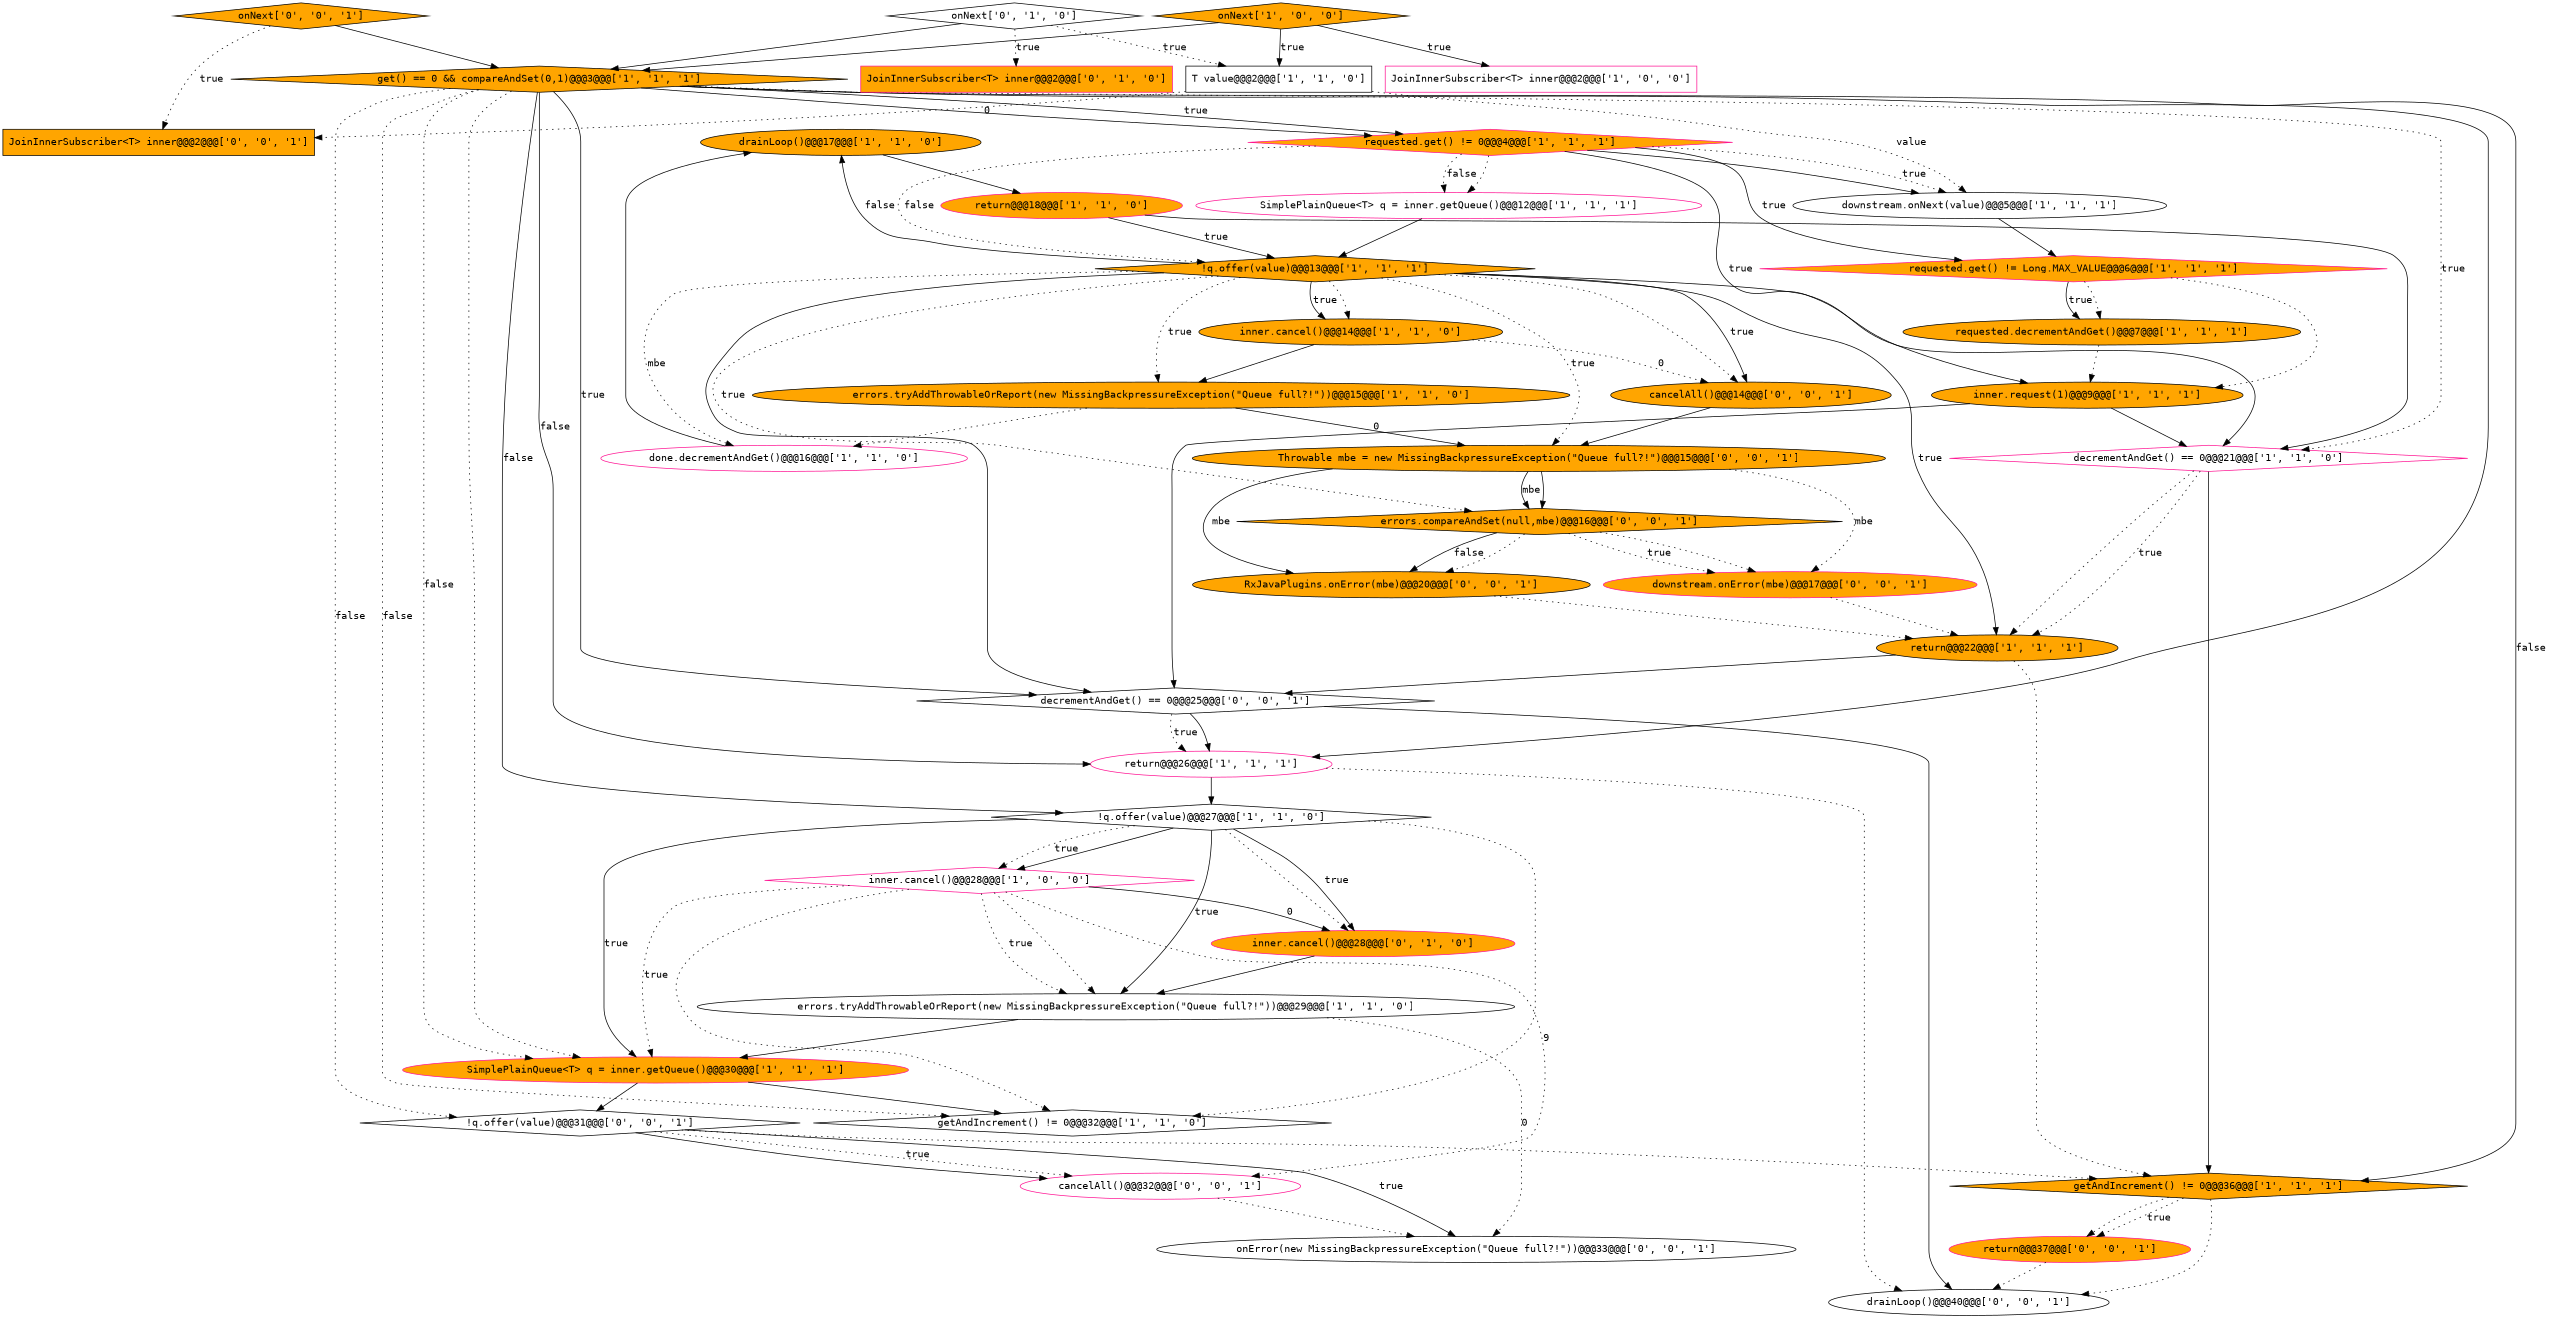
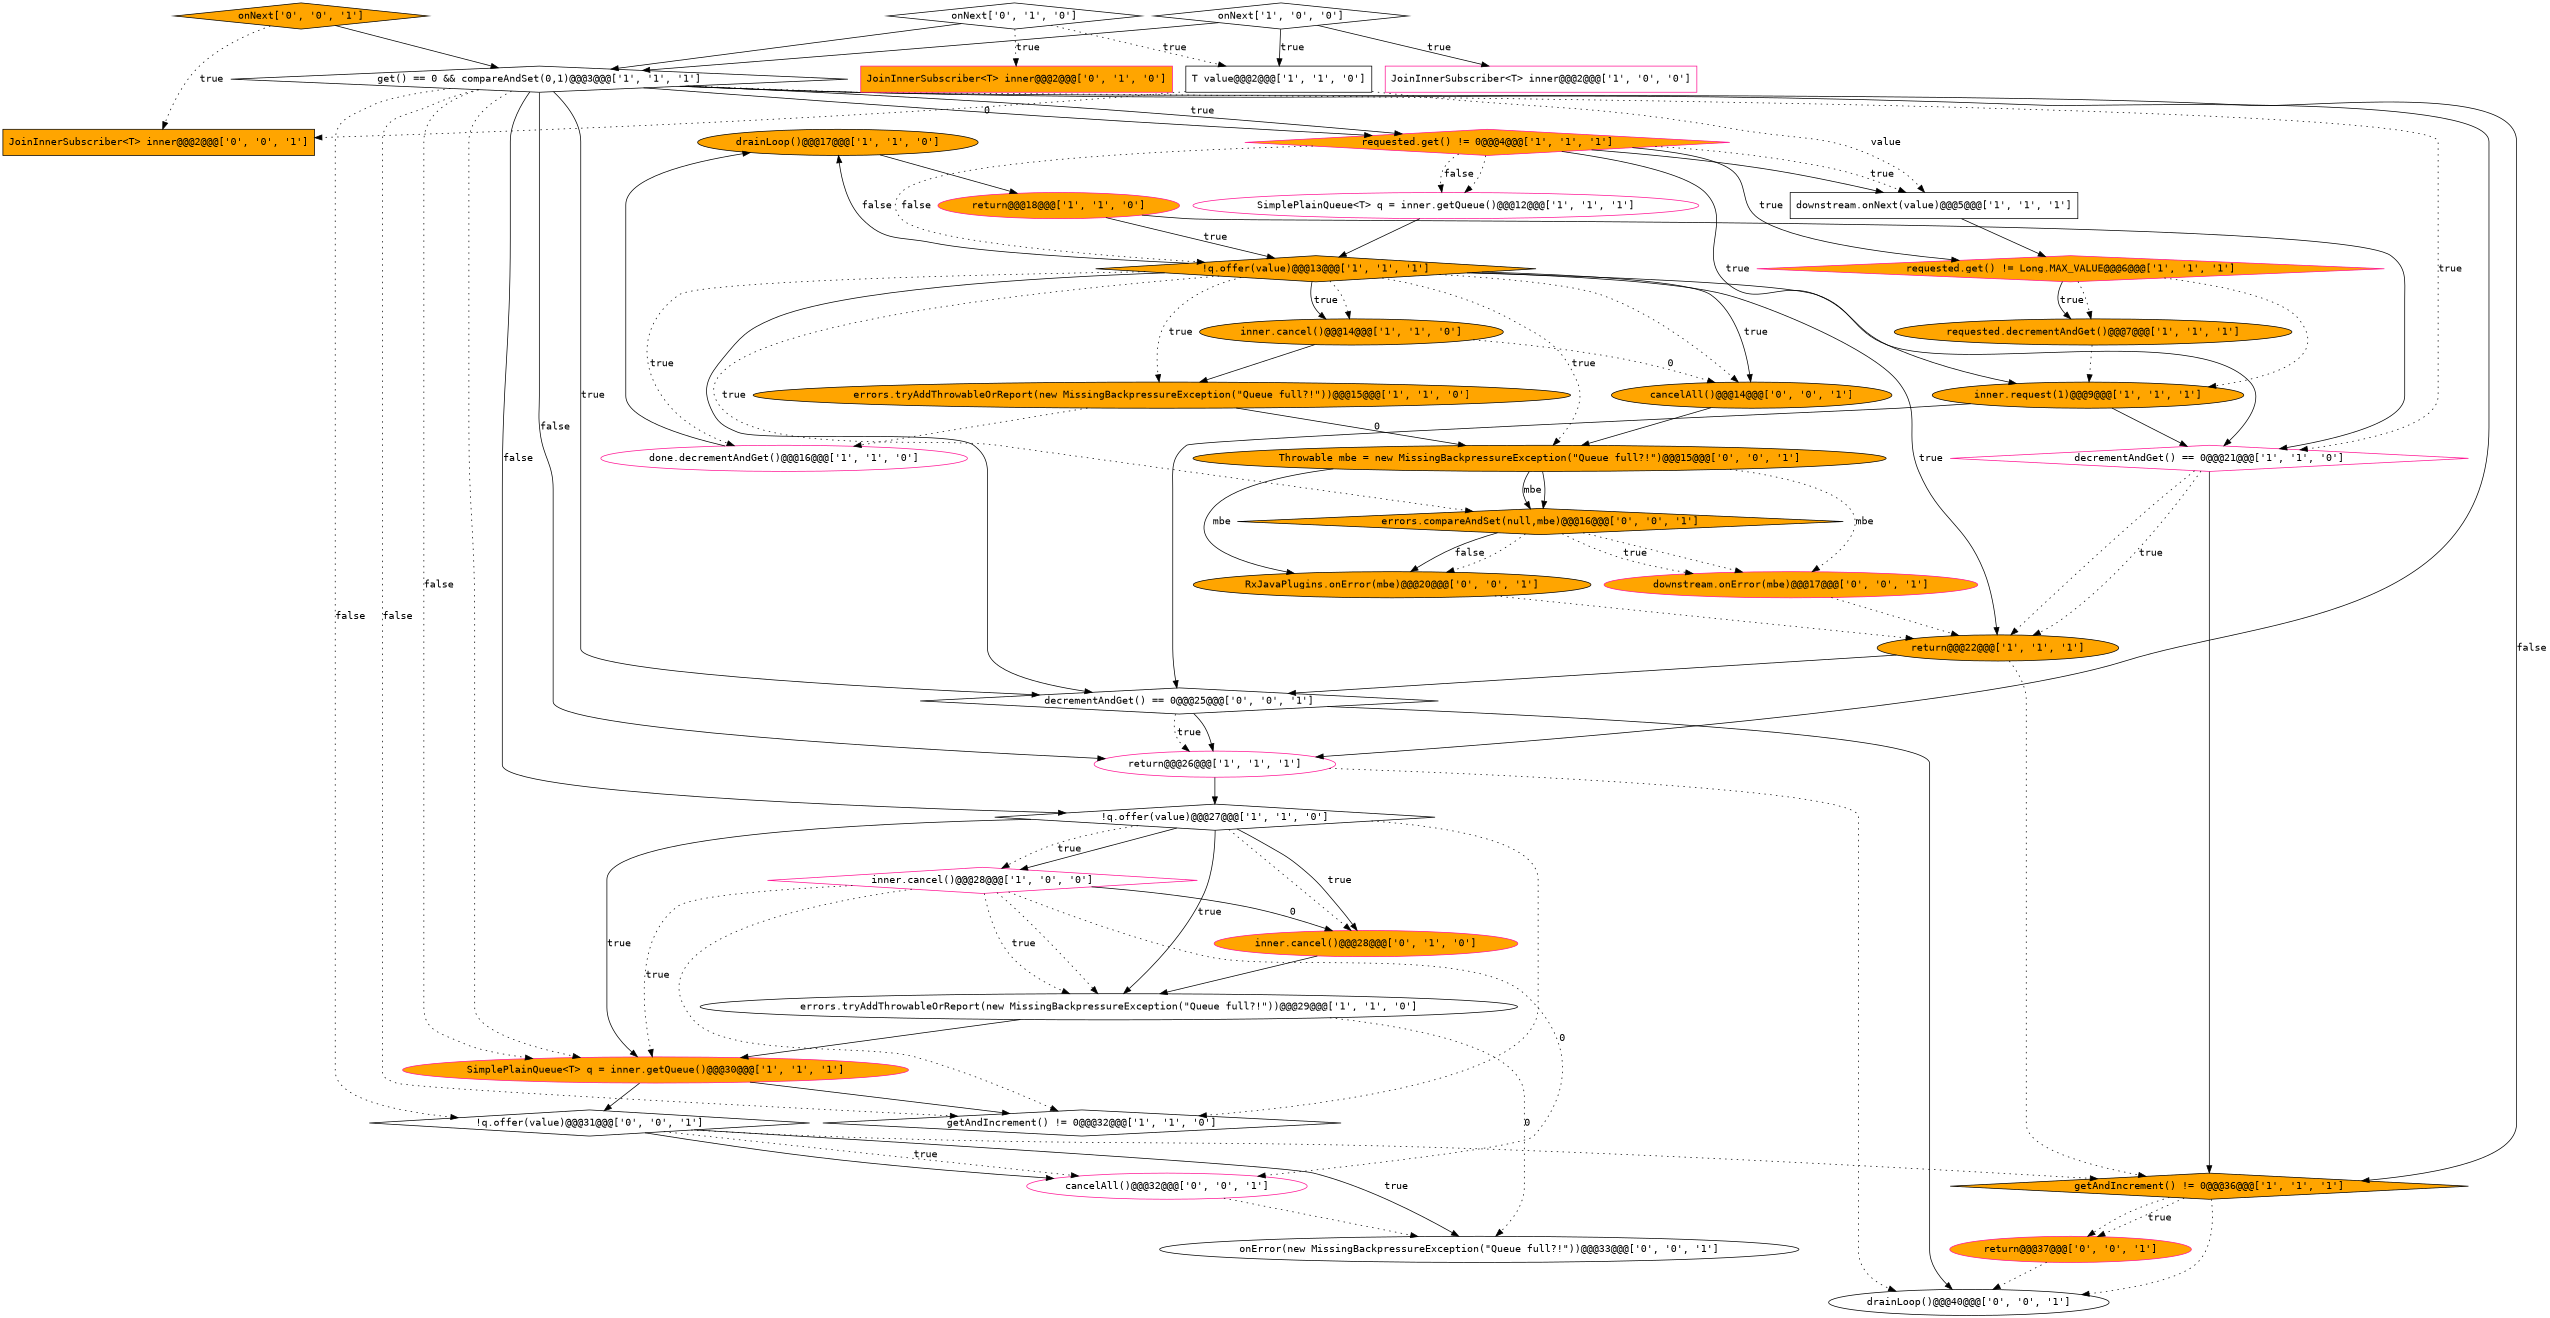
(1281, 16) -> (1281, 16)
(539, 79) -> (539, 79)
(1980, 206) -> (1934, 206)
(657, 364) -> (662, 364)
(1546, 1038) -> (1562, 1038)
